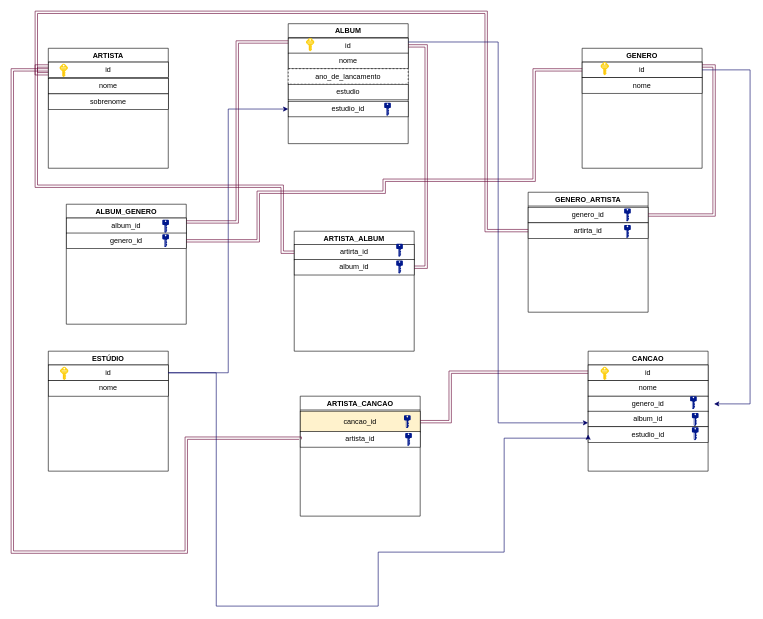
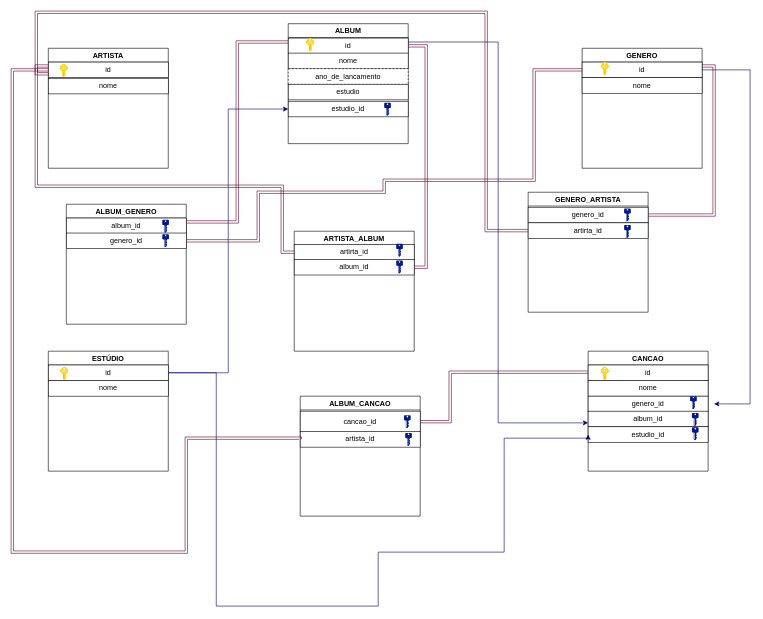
(108, 102) -> none
(360, 404) -> (360, 404)
(360, 422) -> (360, 422)
